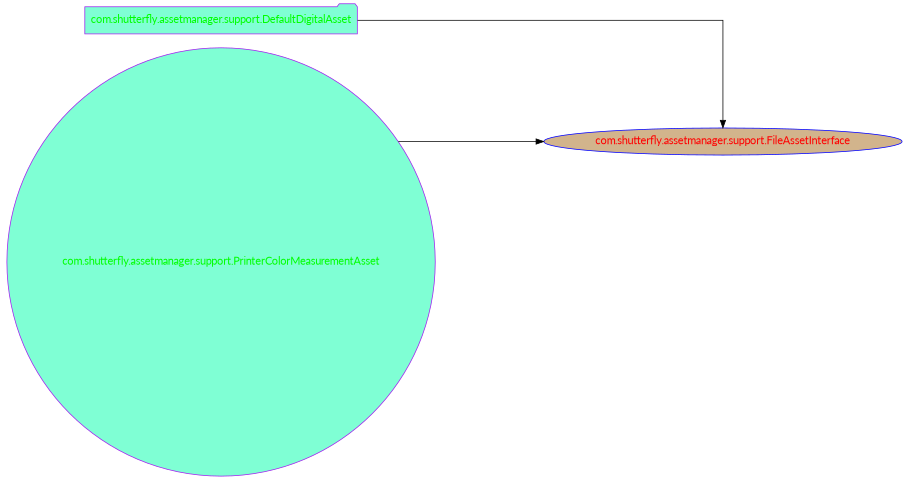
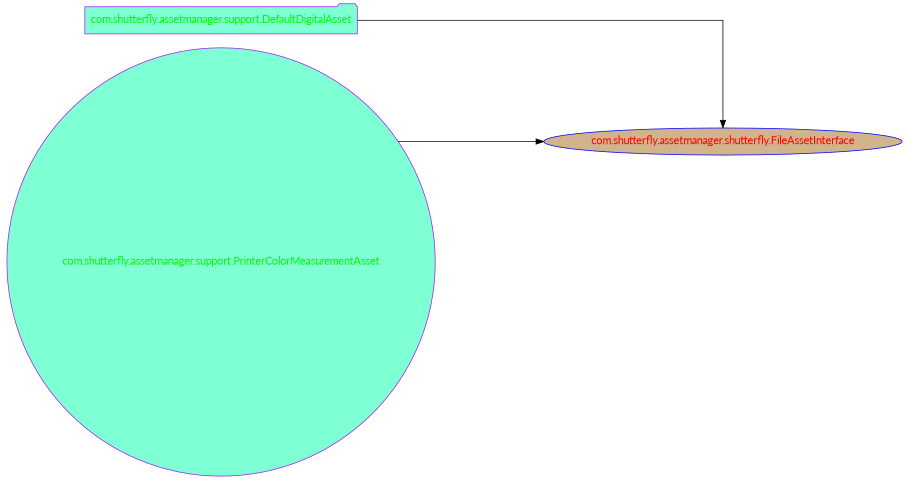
(723, 142) -> (723, 142)
